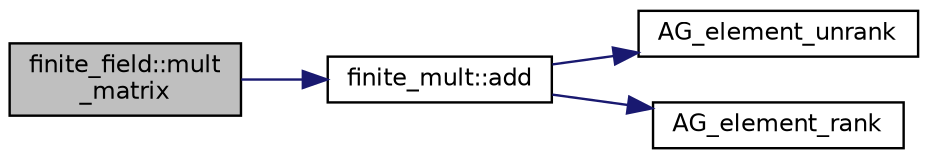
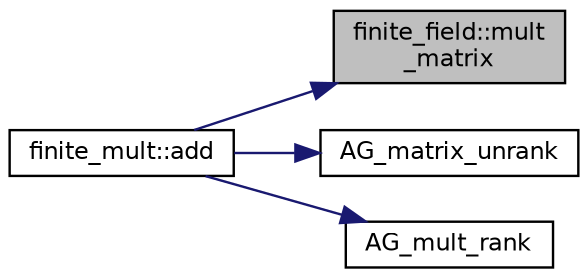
(778, 34) -> (449, 153)
(272, 80) -> (253, 111)
(778, 125) -> (449, 245)
